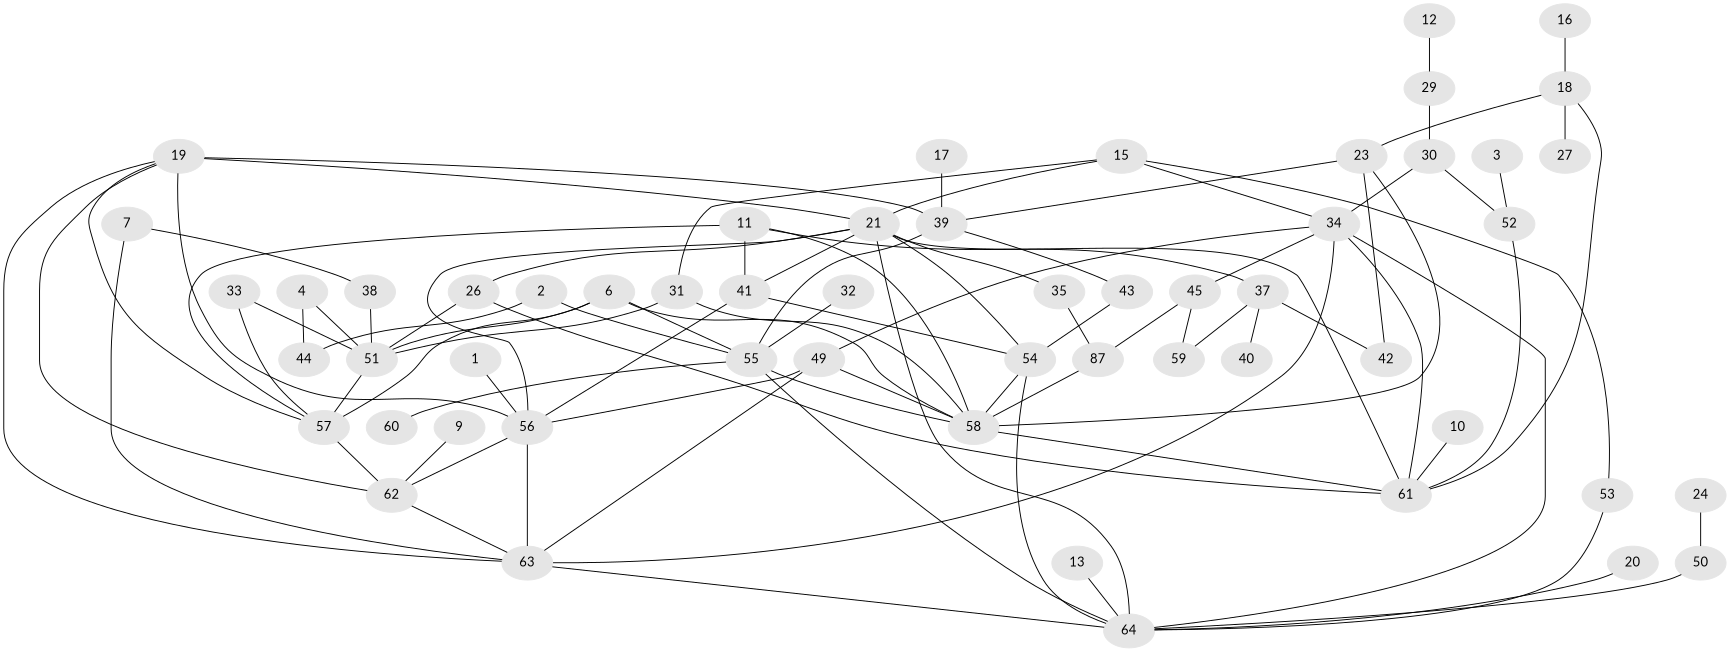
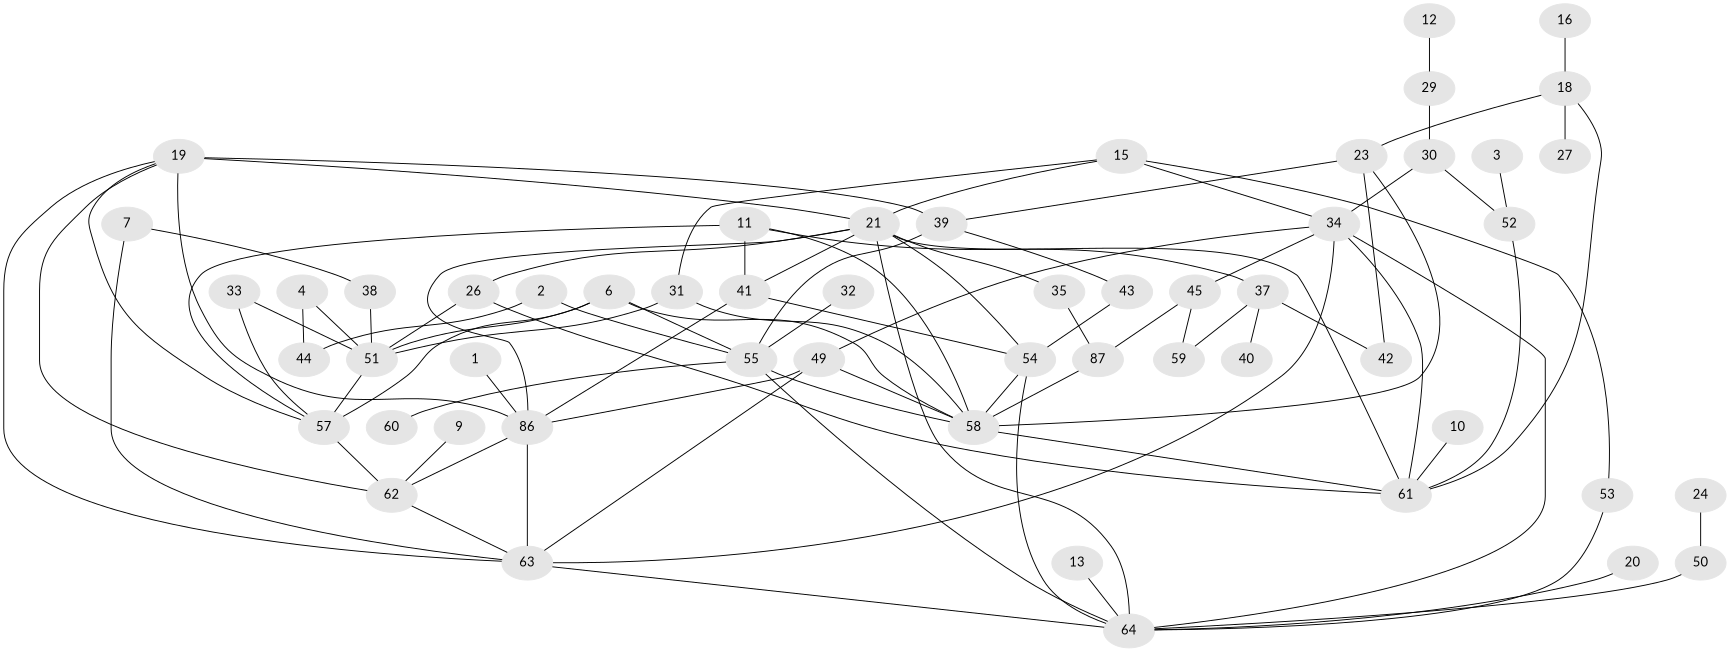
(942, 156) -> none
(527, 428) -> (527, 428)
